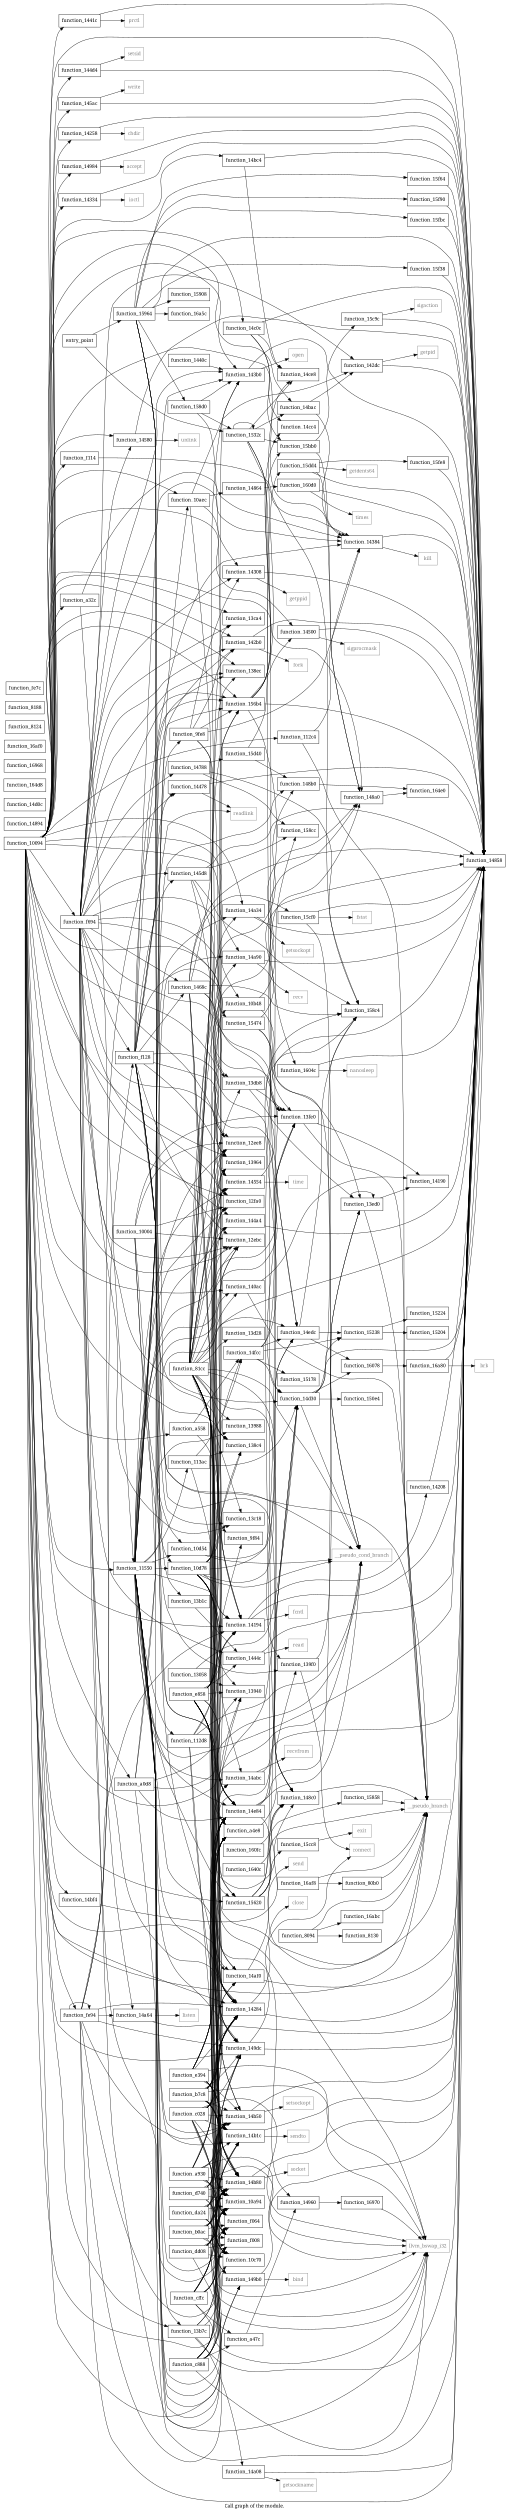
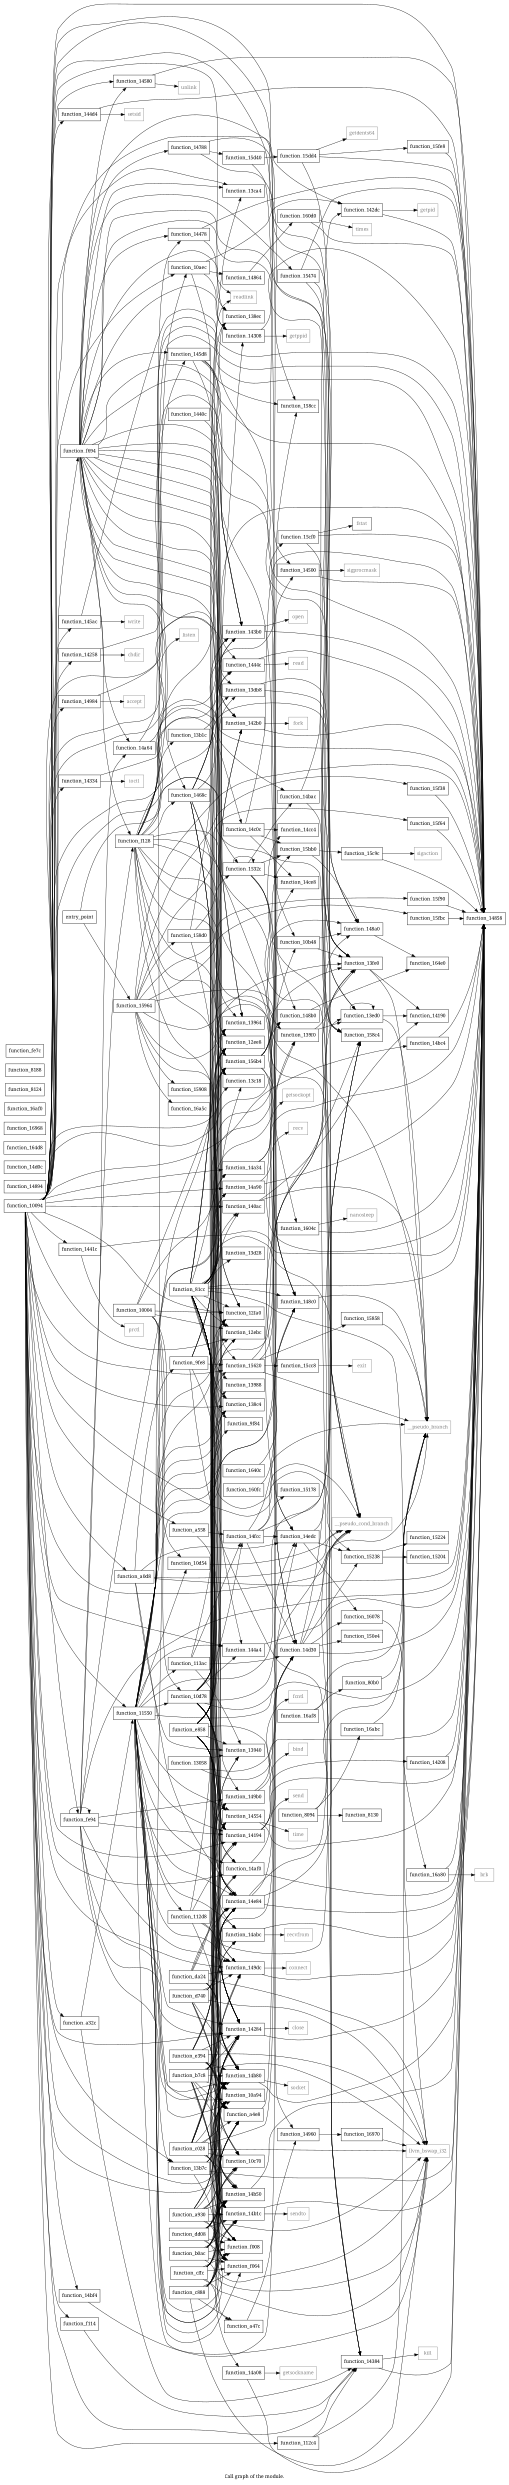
(257, 267) -> none
(362, 918) -> (362, 524)
(274, 1473) -> (279, 1628)
(321, 1764) -> (332, 1000)
(298, 2103) -> none
